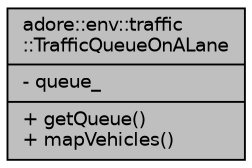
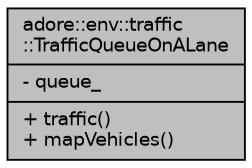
(85, 120) -> (67, 120)
